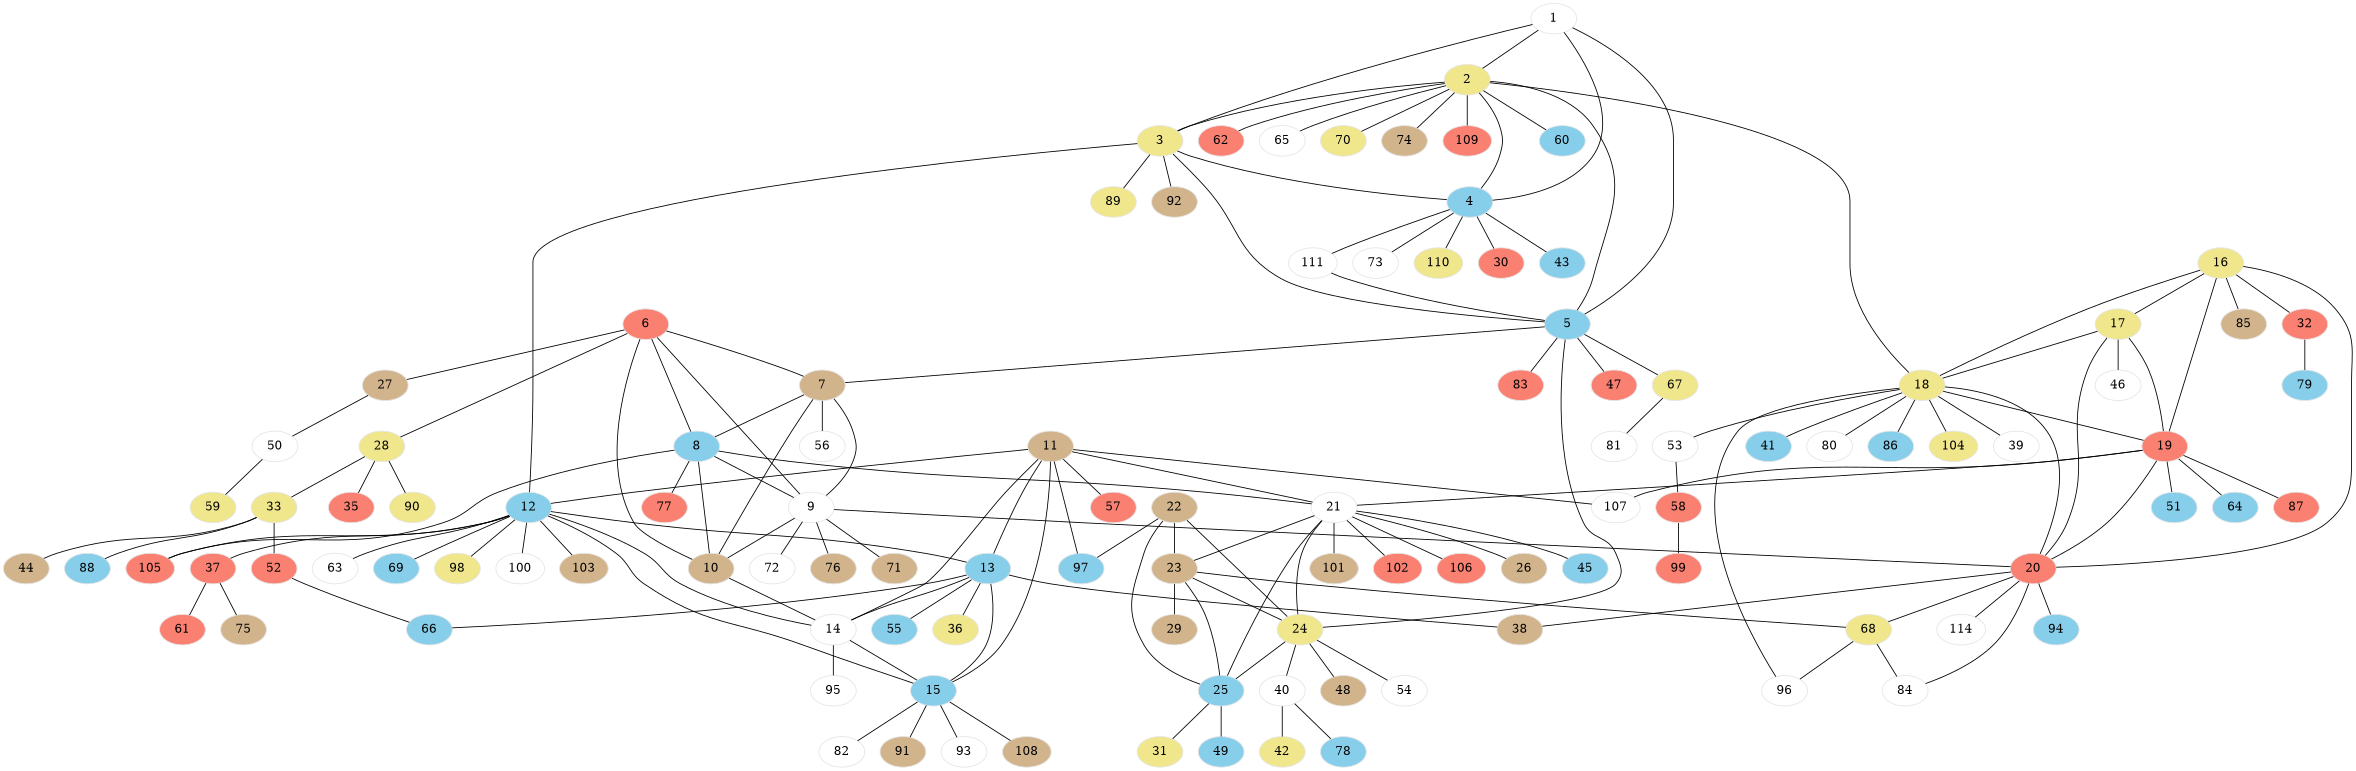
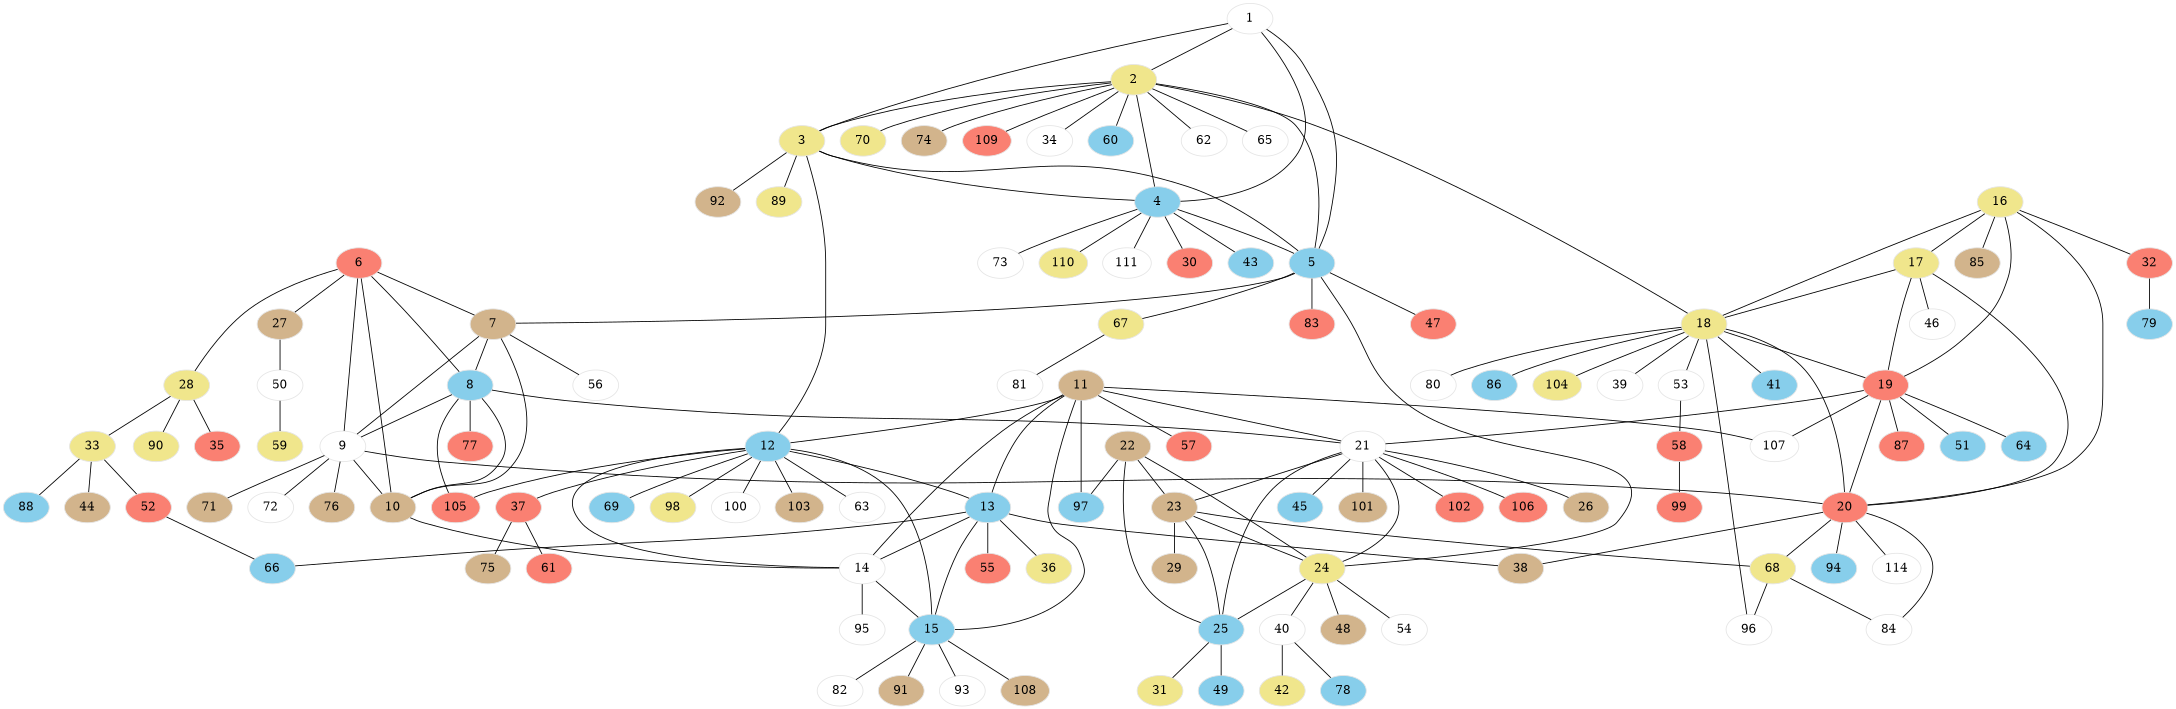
none -> (1050, 141)
(1221, 141) -> (1204, 141)
(1437, 302) -> (1236, 230)
(894, 630) -> (988, 569)
